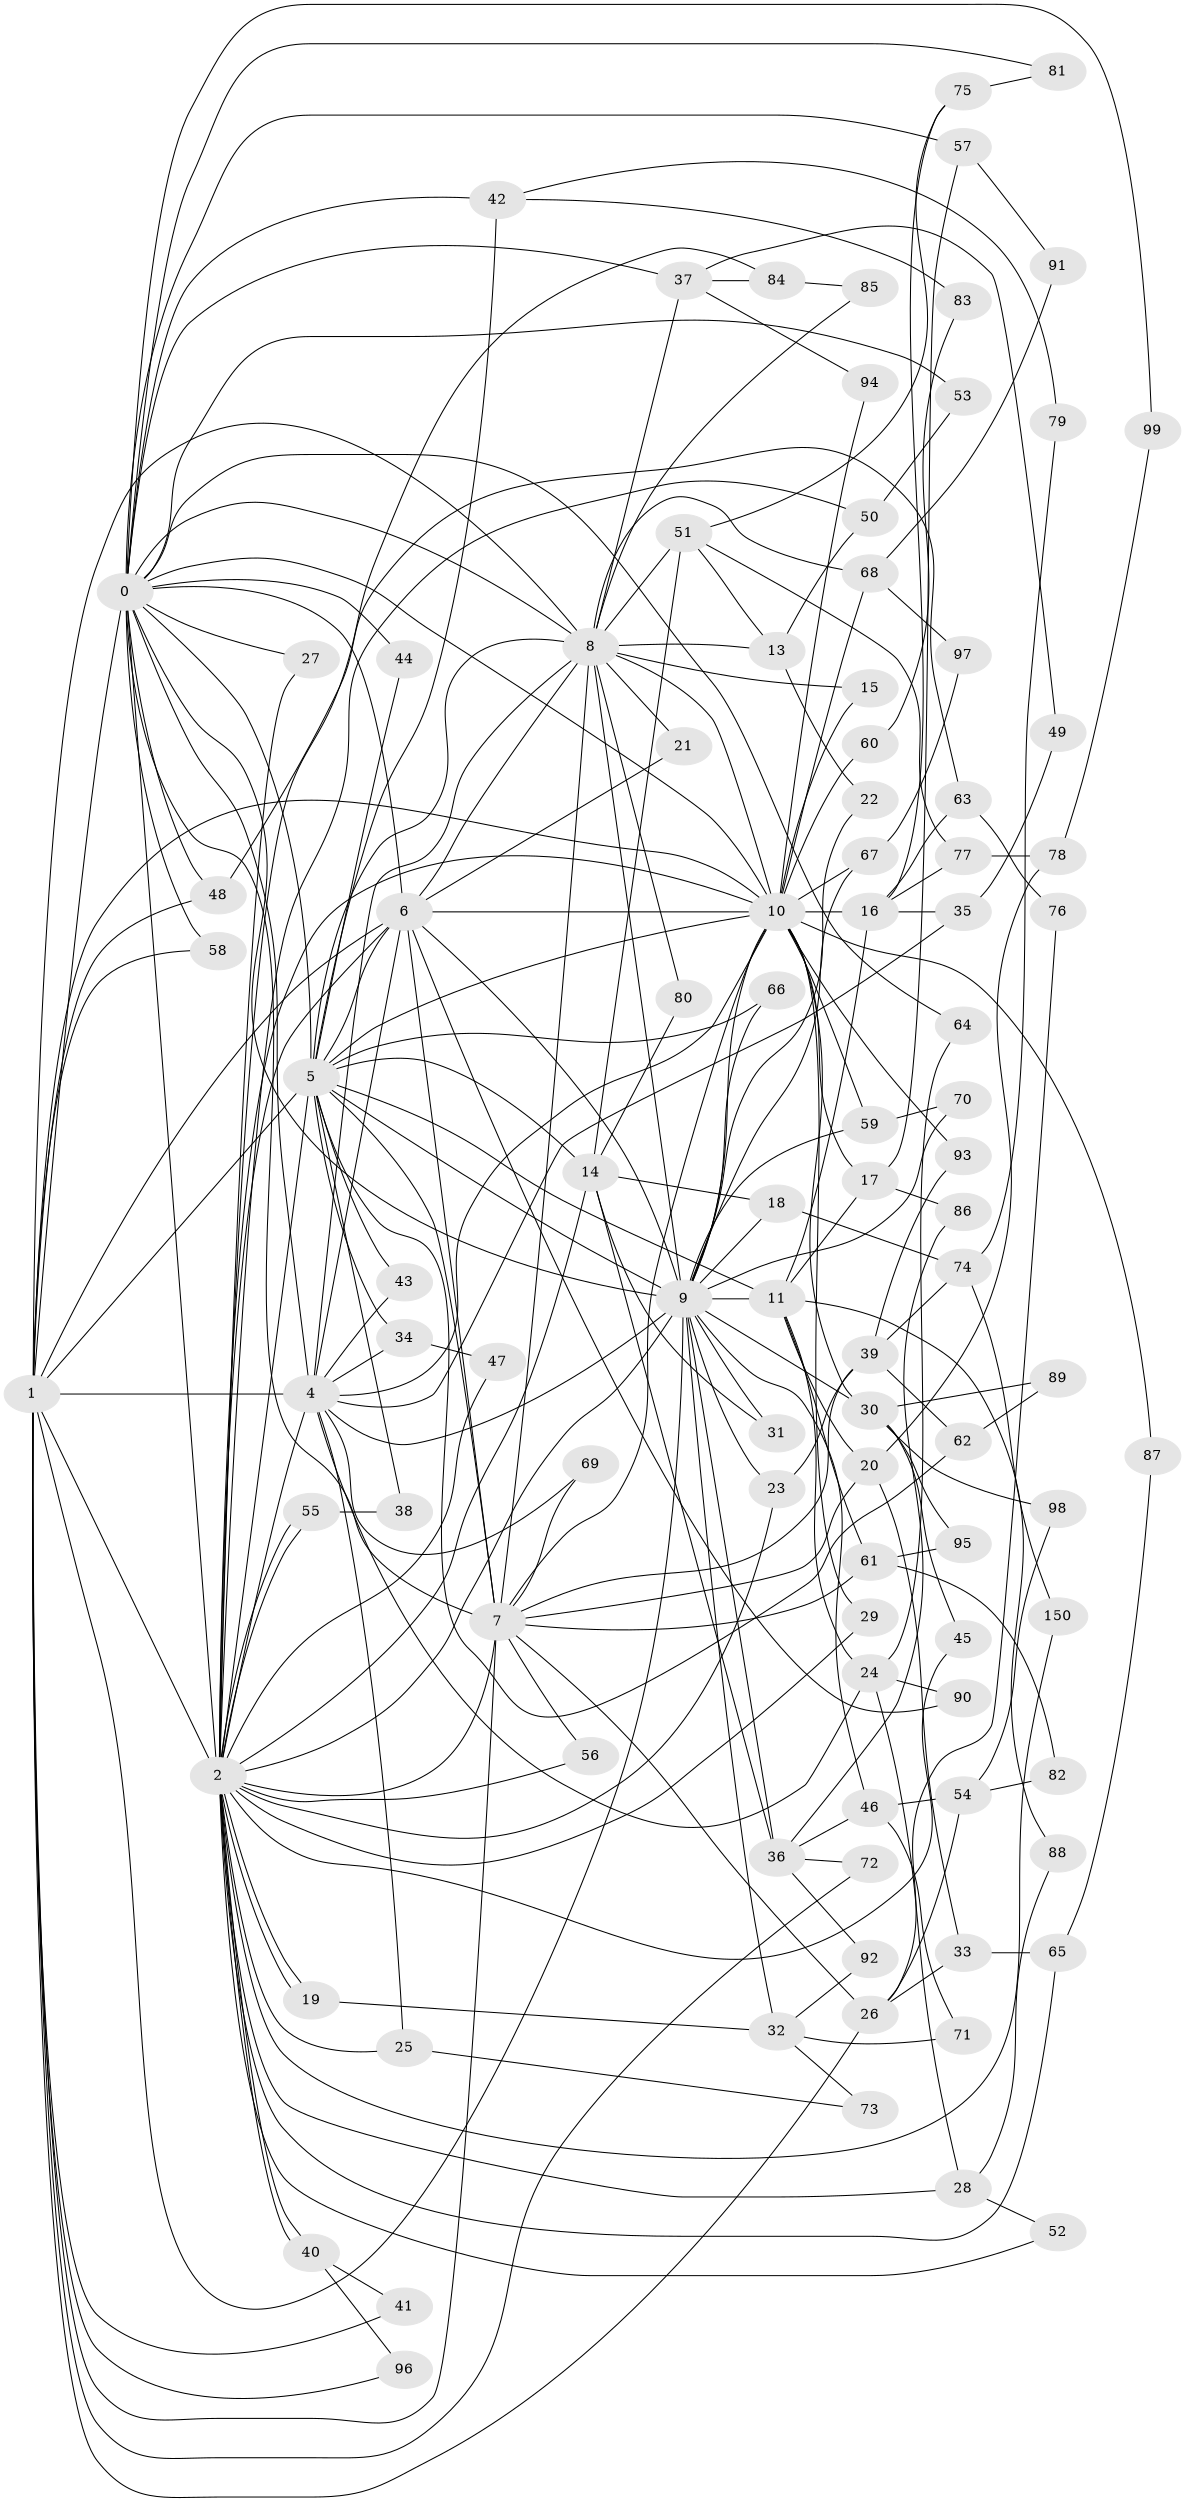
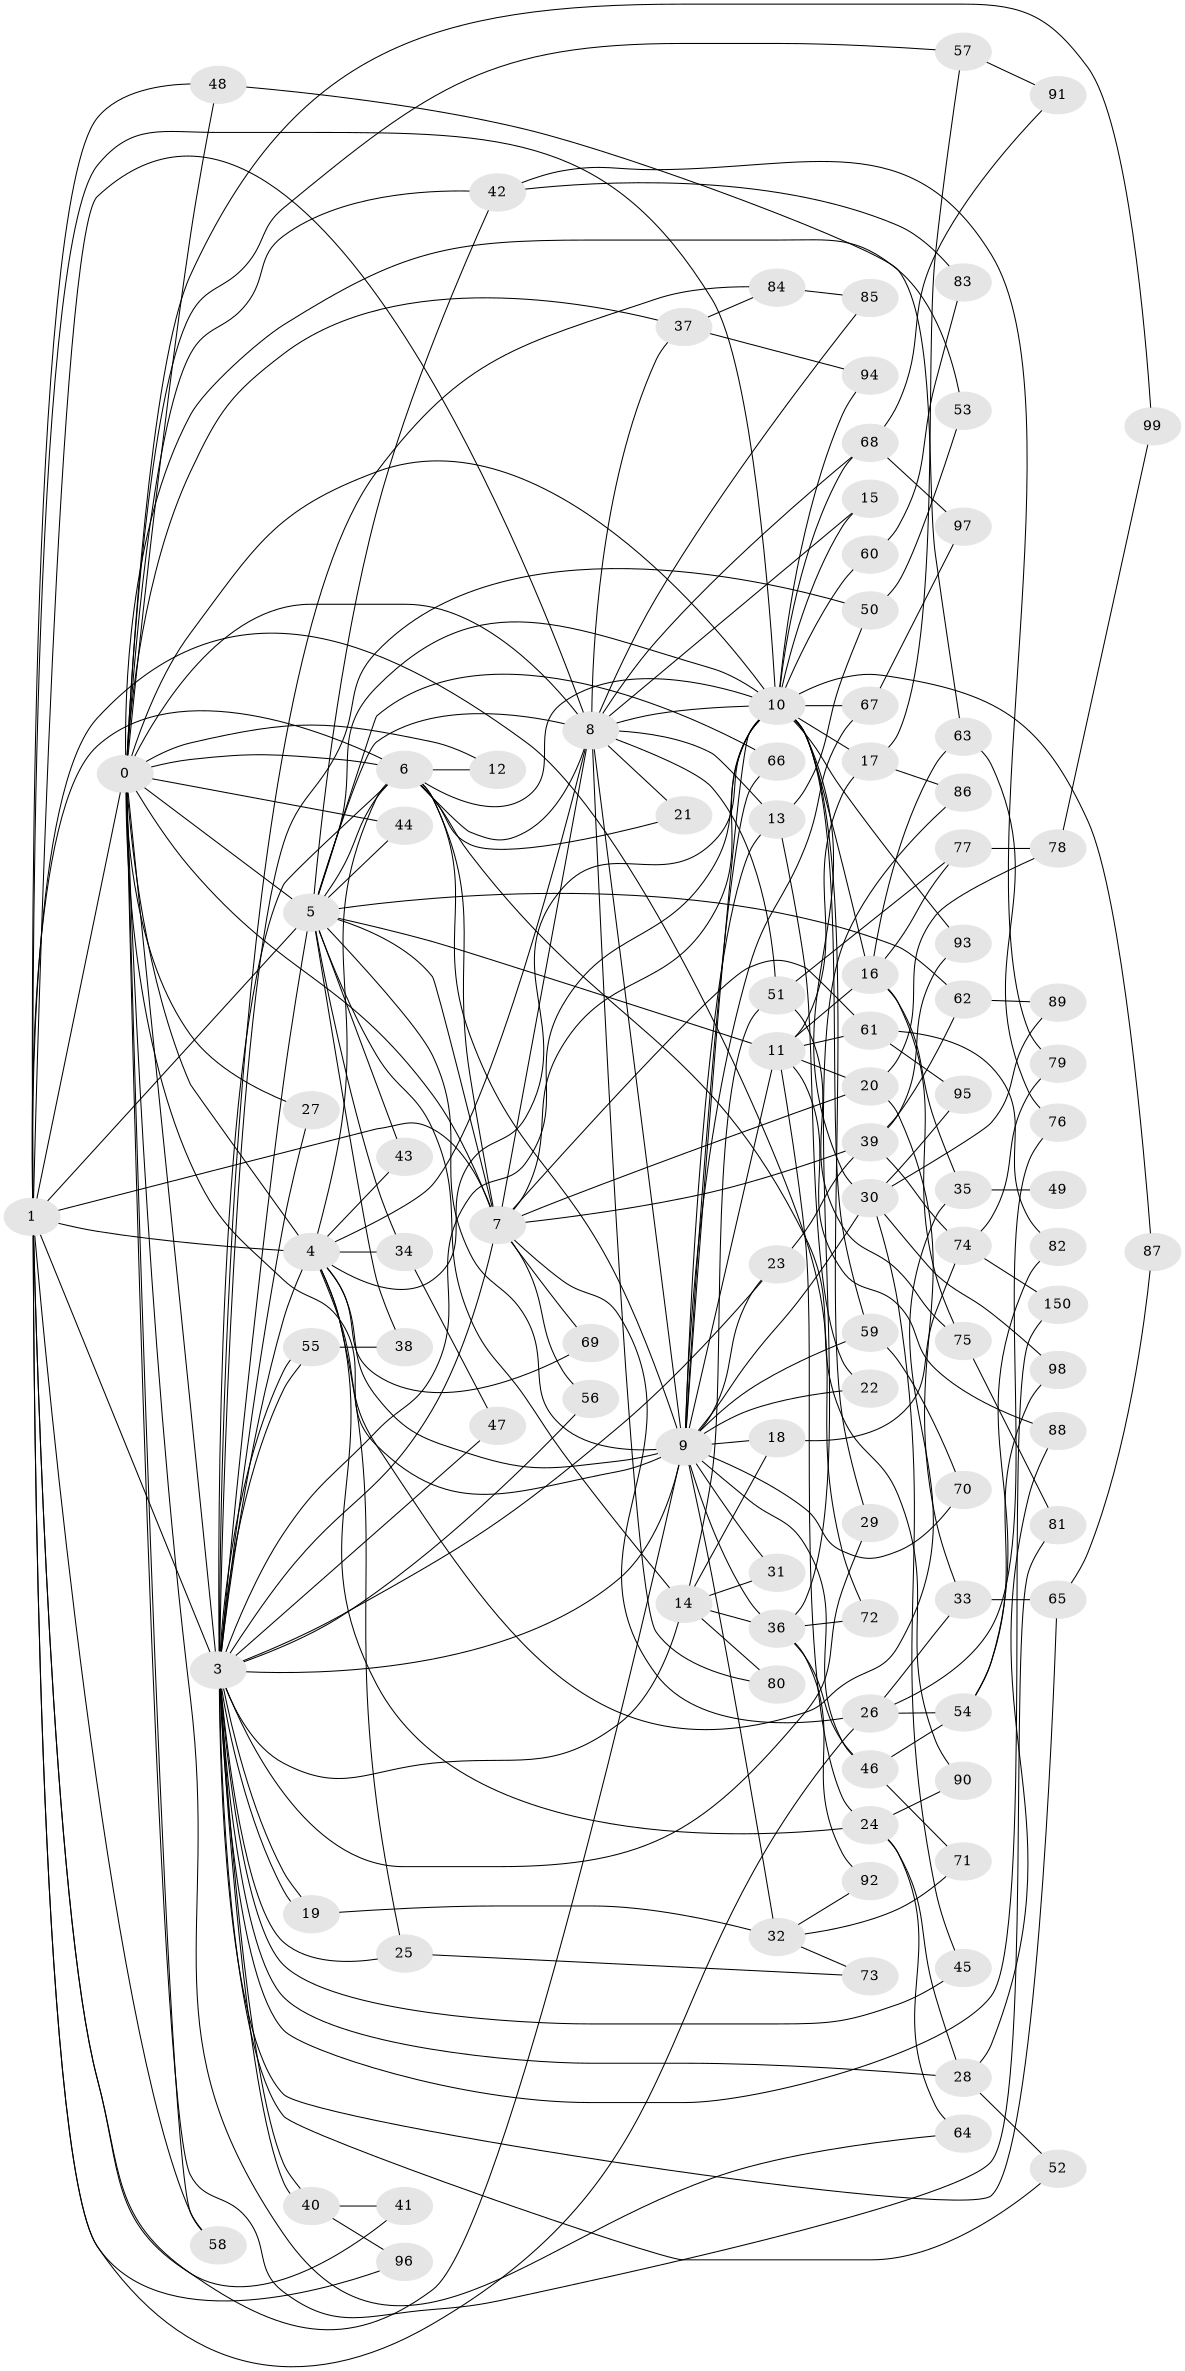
(1007, 342) -> none
(730, 592) -> (704, 1128)
none -> (498, 770)
(218, 1776) -> (218, 1670)
